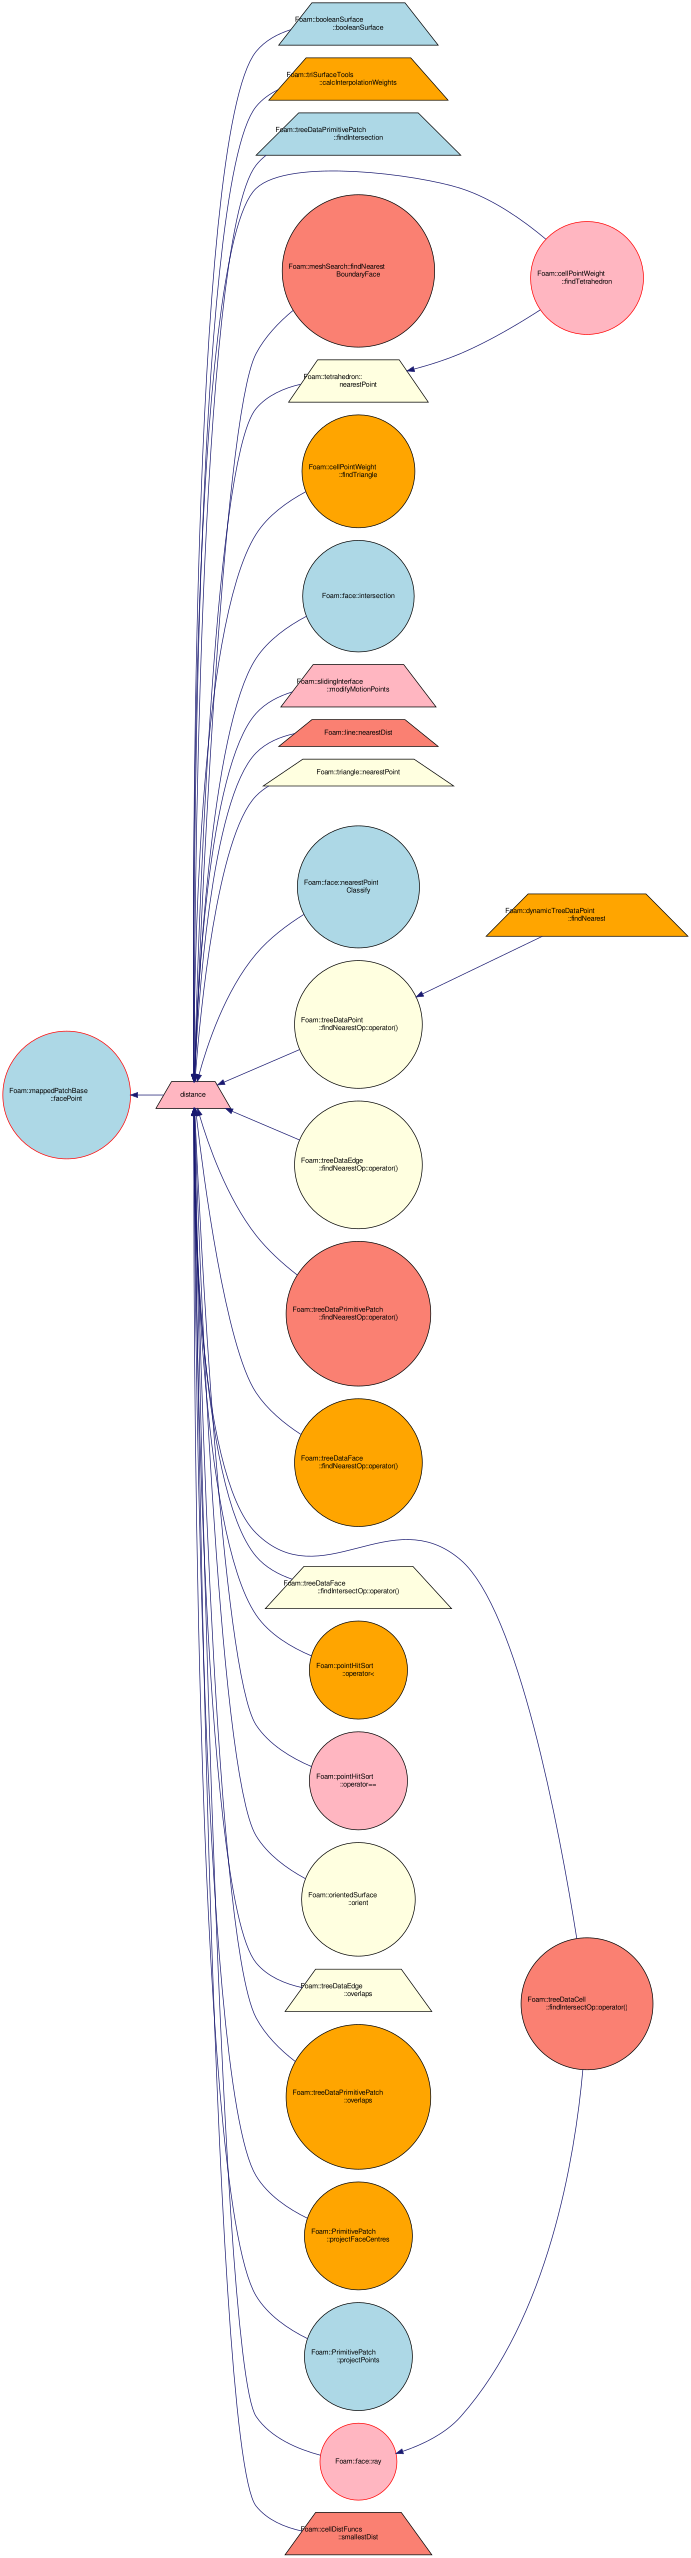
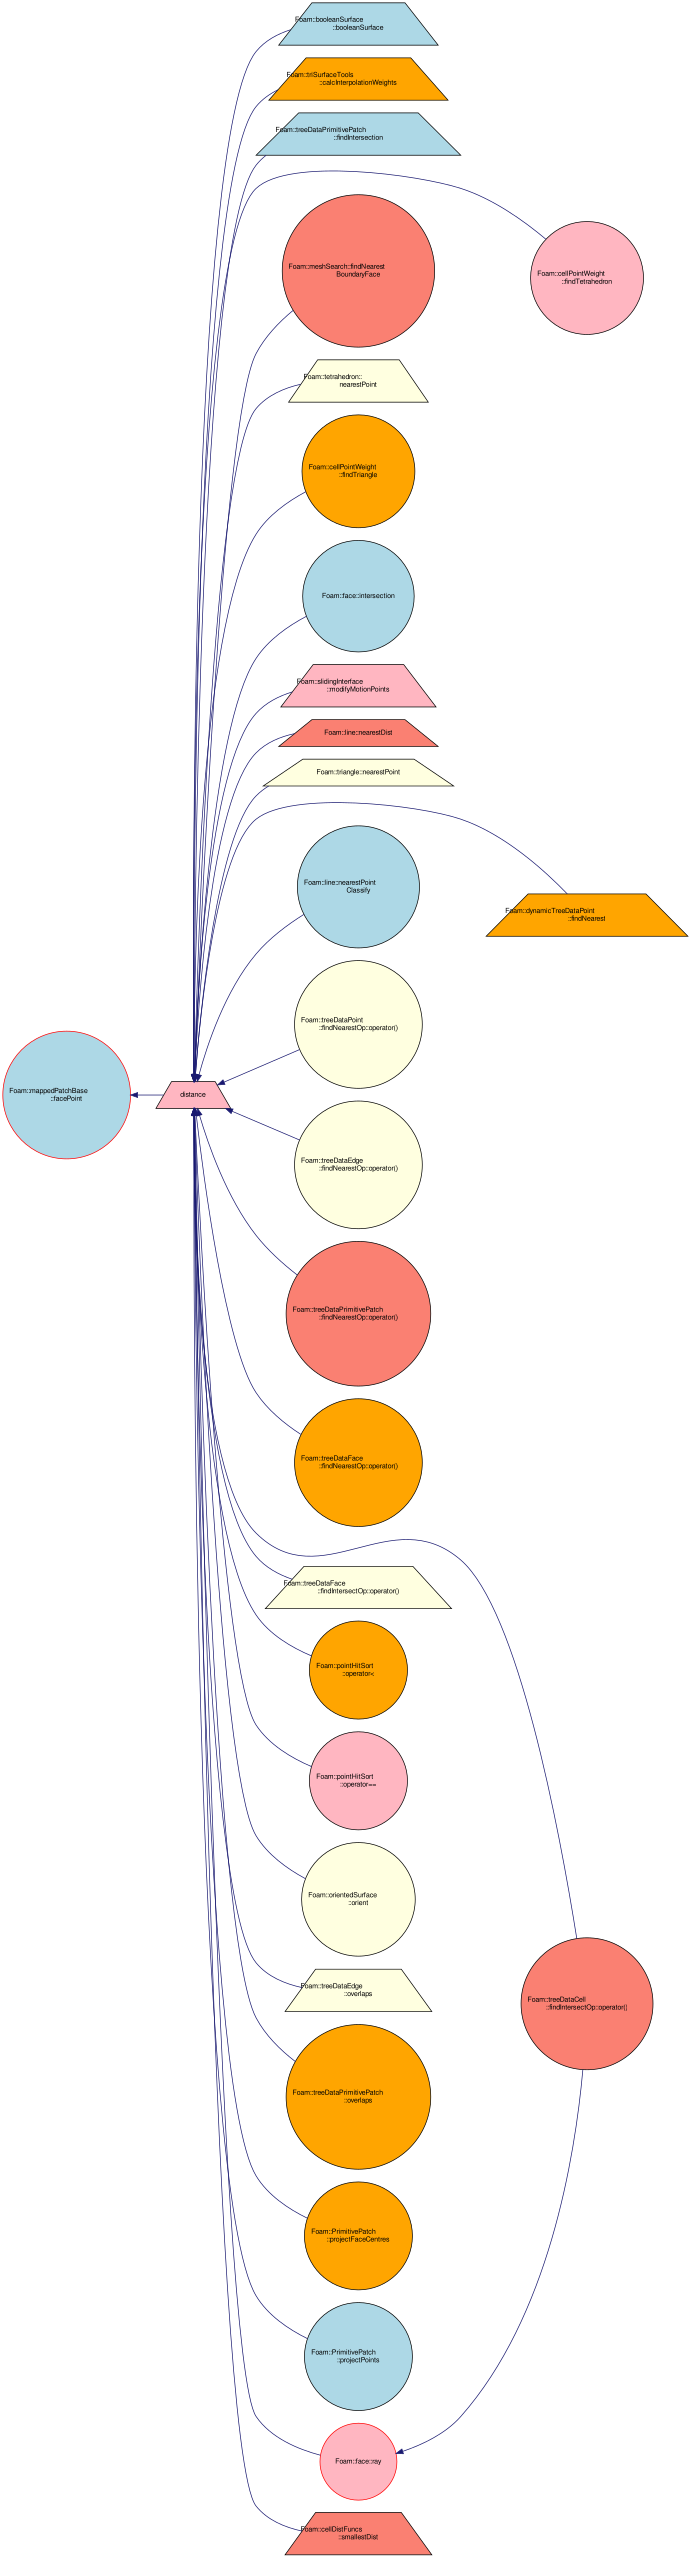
(587, 278) -> (587, 278)
(480, 345) -> none
(358, 887) -> (358, 887)
(483, 965) -> (291, 807)
